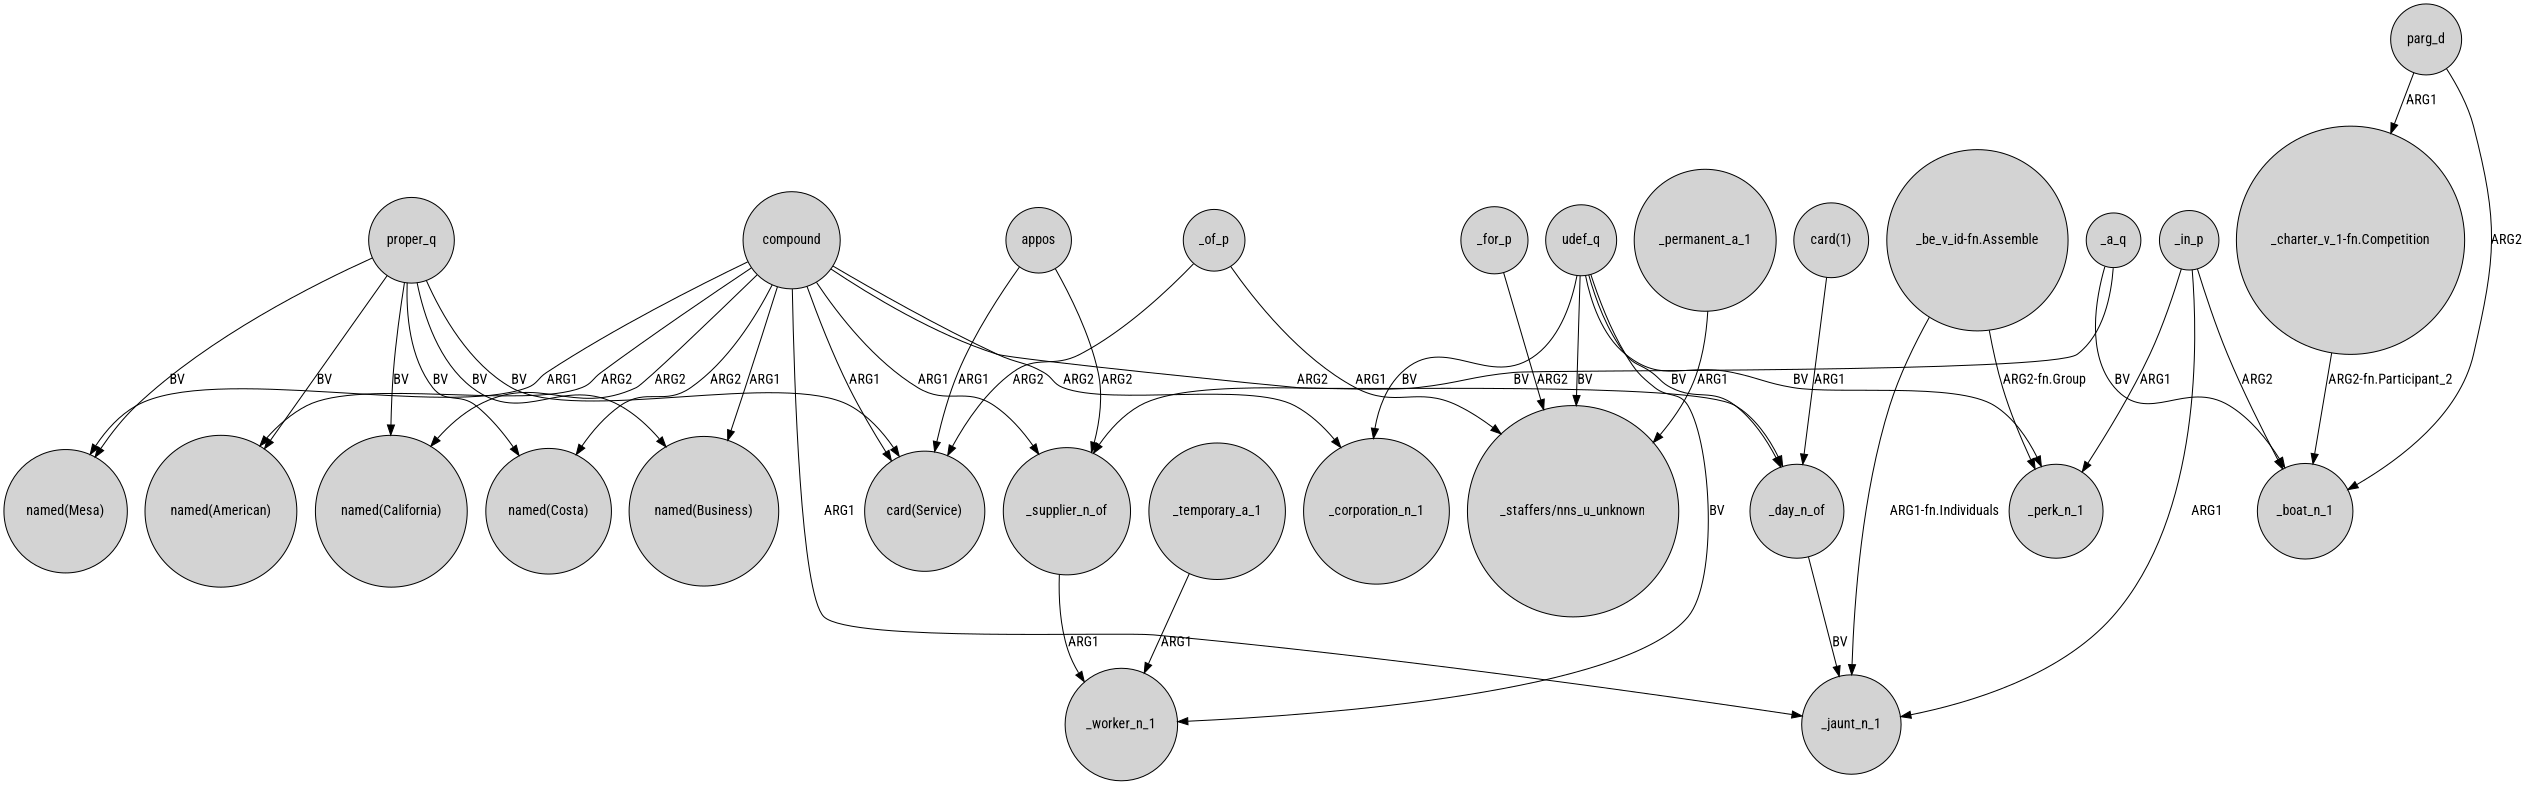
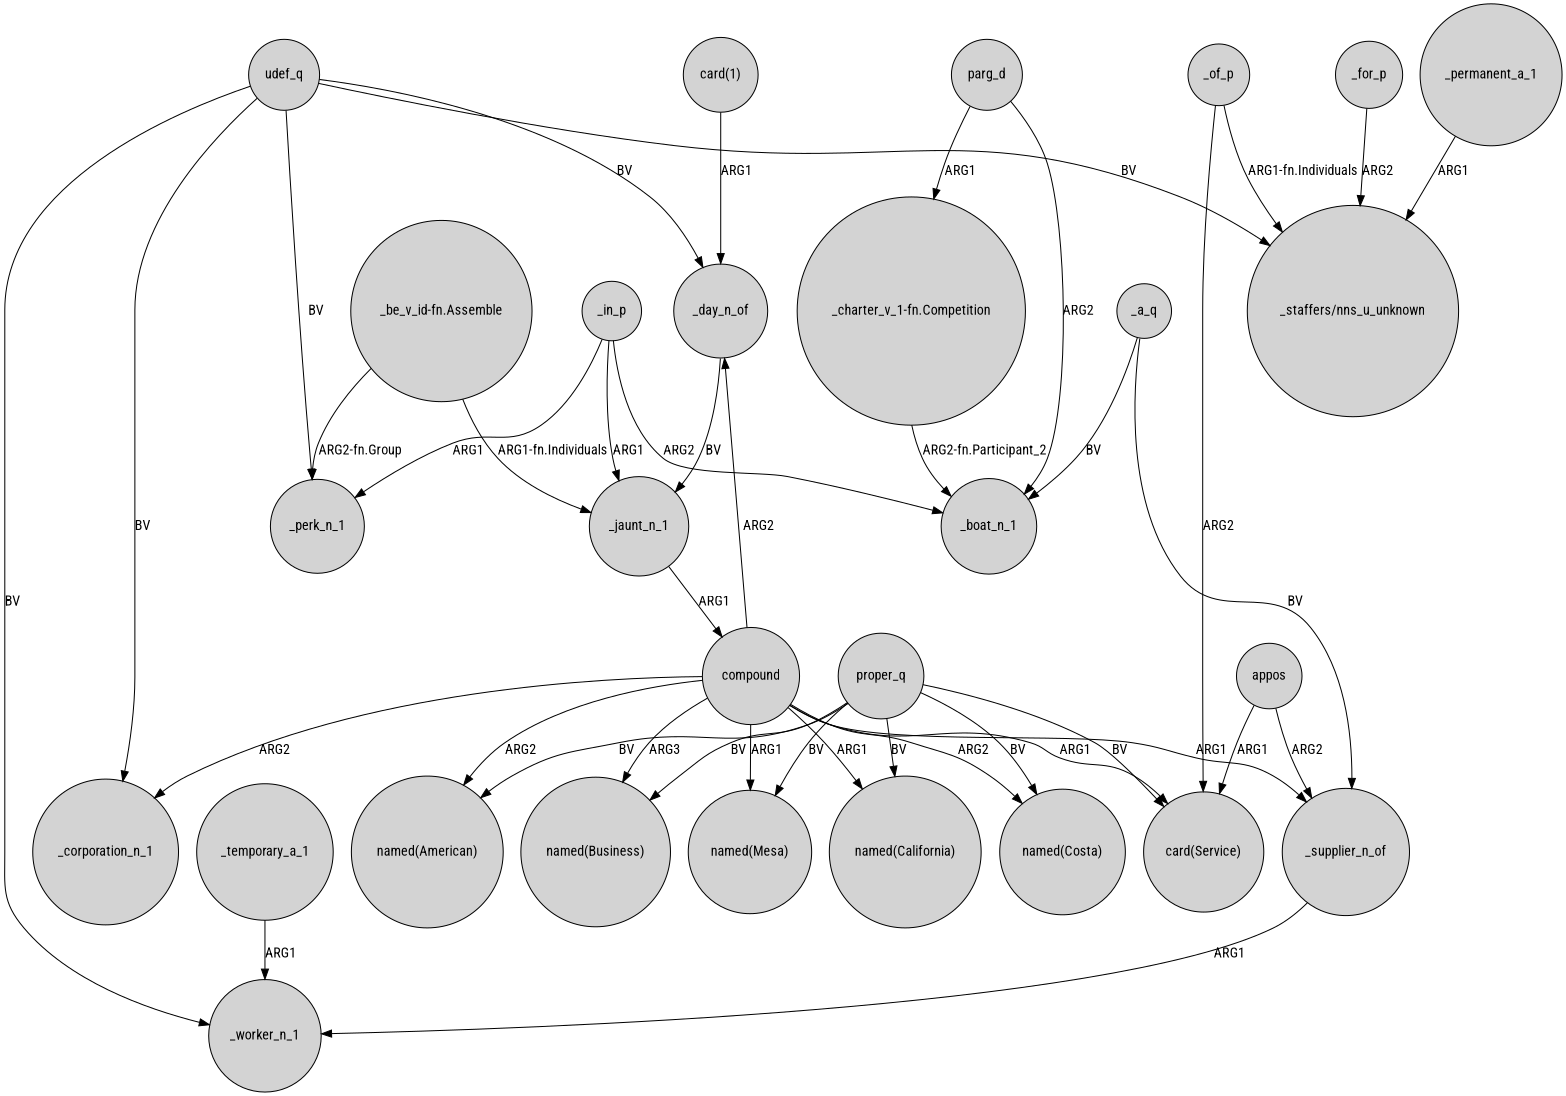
(670, 380) -> (852, 750)
(765, 380) -> (665, 750)
(1371, 380) -> (1303, 171)
(1144, 635) -> (692, 598)
